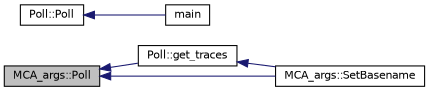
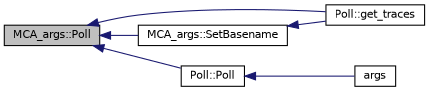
(188, 15) -> (375, 76)
none -> (142, 58)
(262, 65) -> (312, 23)
